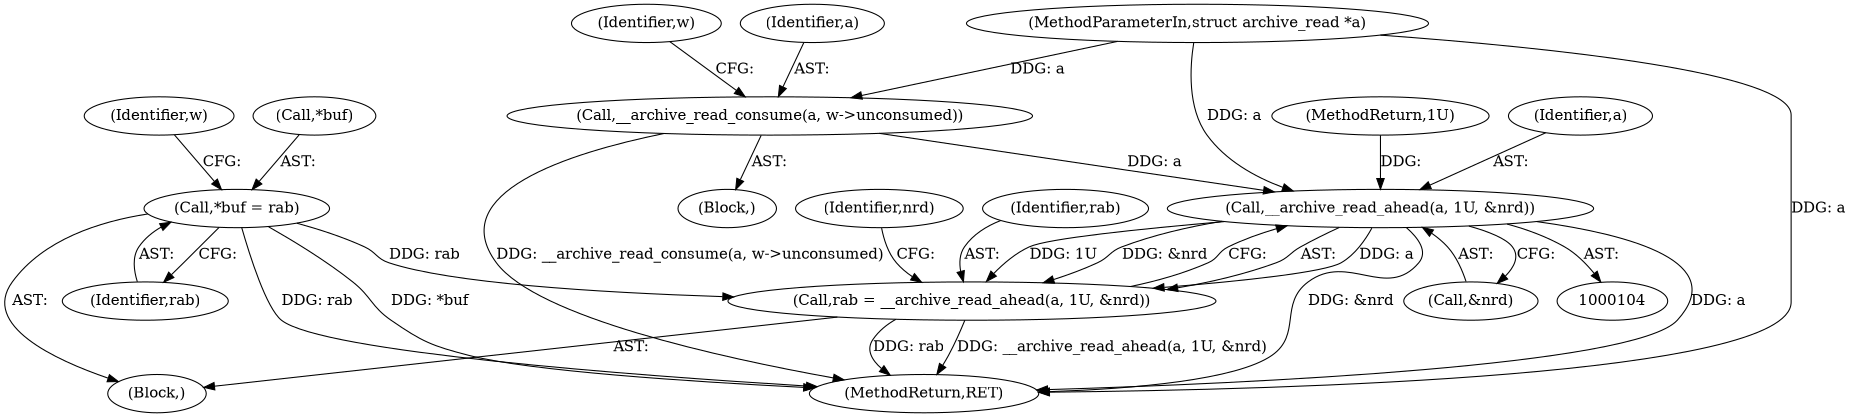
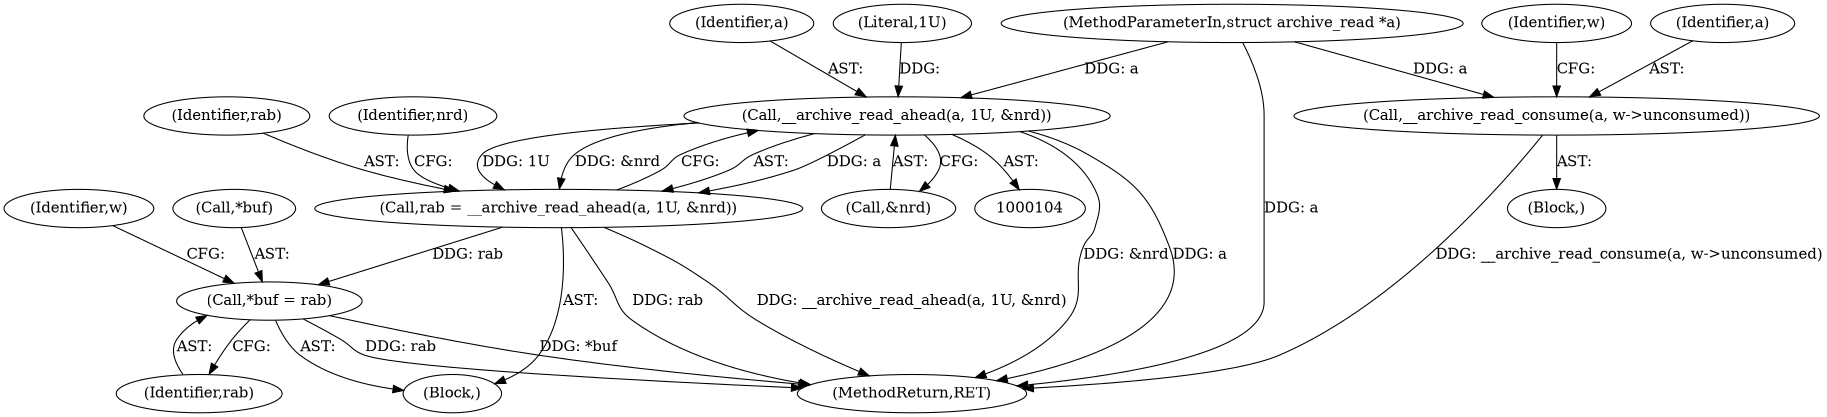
(1381, 116) -> (902, 23)
(1071, 162) -> none
(504, 283) -> (415, 254)
